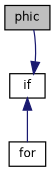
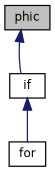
(35, 46) -> (19, 58)
